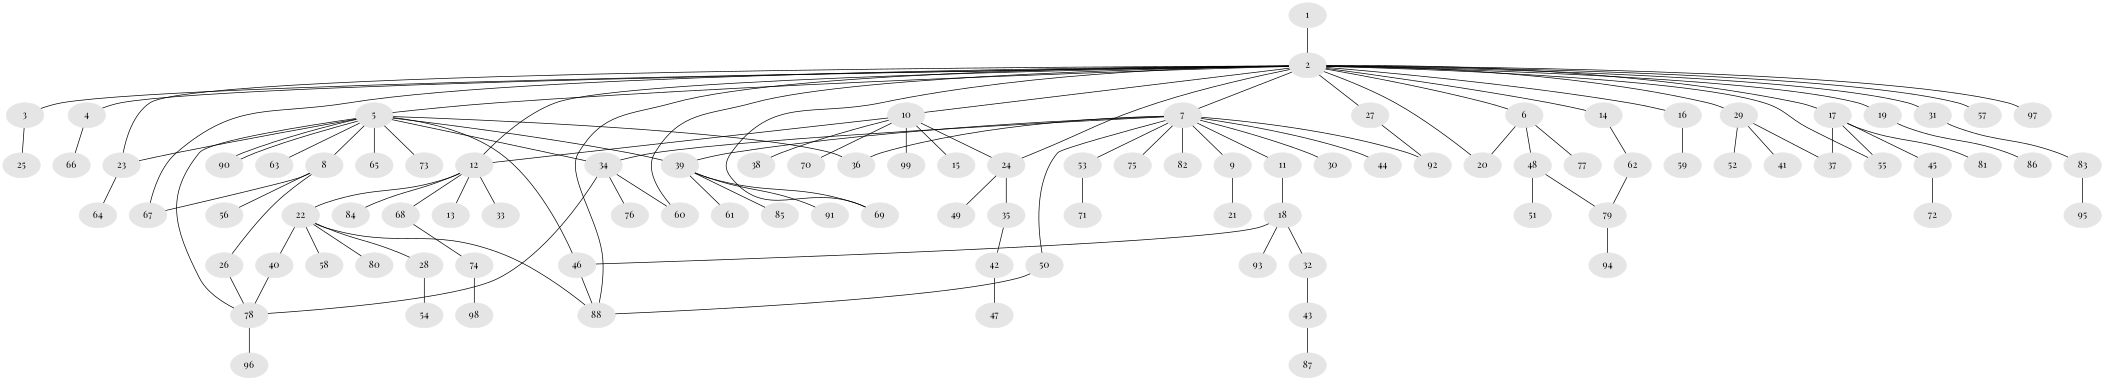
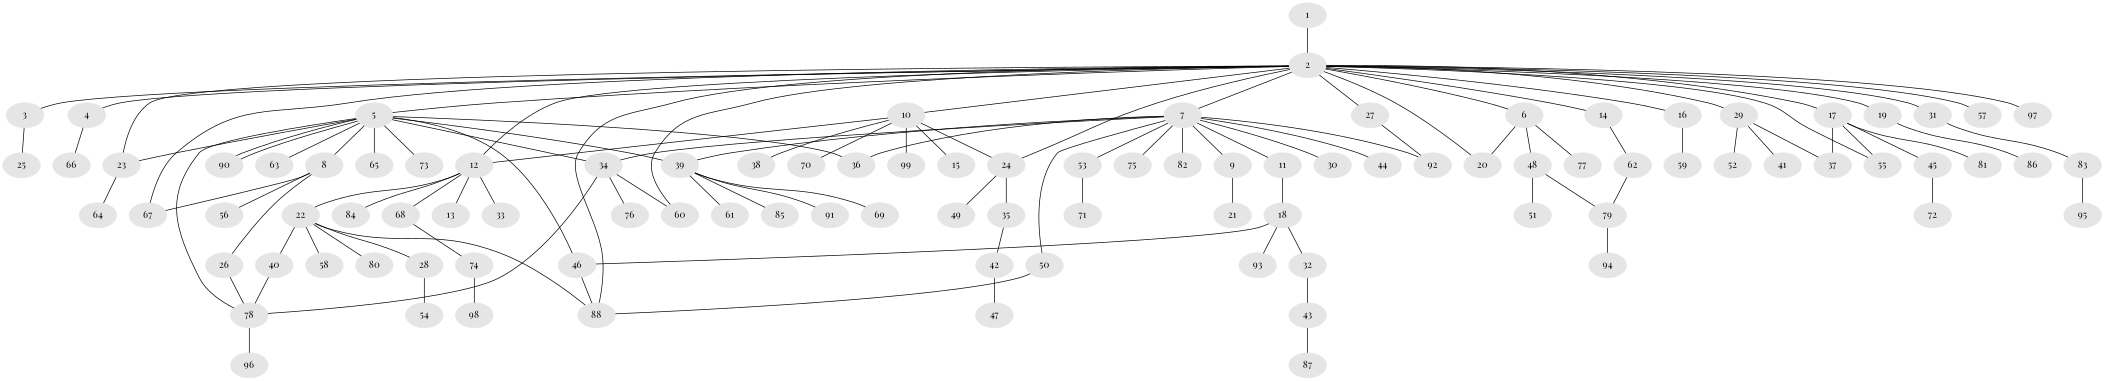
(918, 96) -> none
